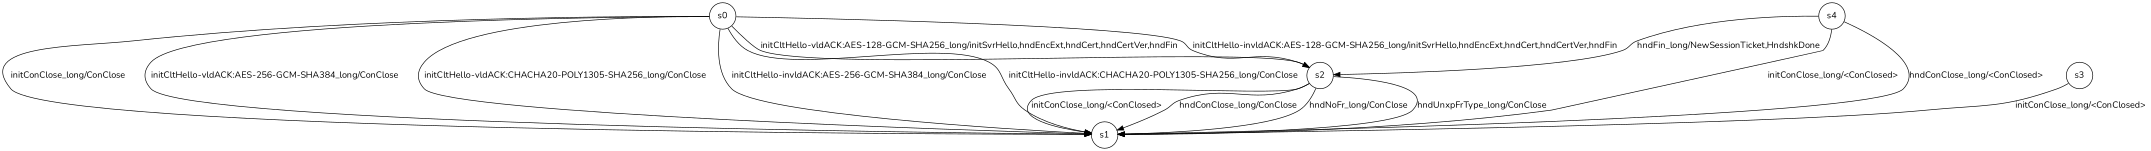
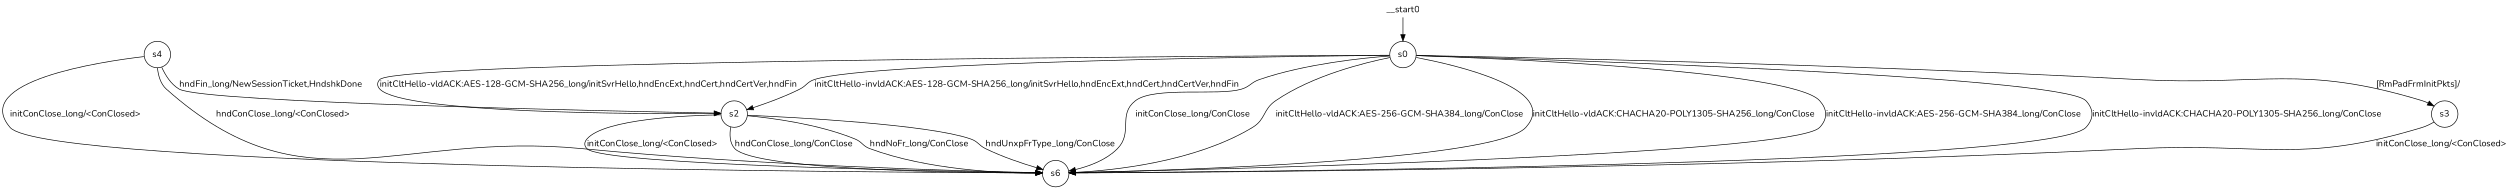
none -> (1403, 10)
none -> (1924, 70)
(1105, 135) -> (1056, 174)
